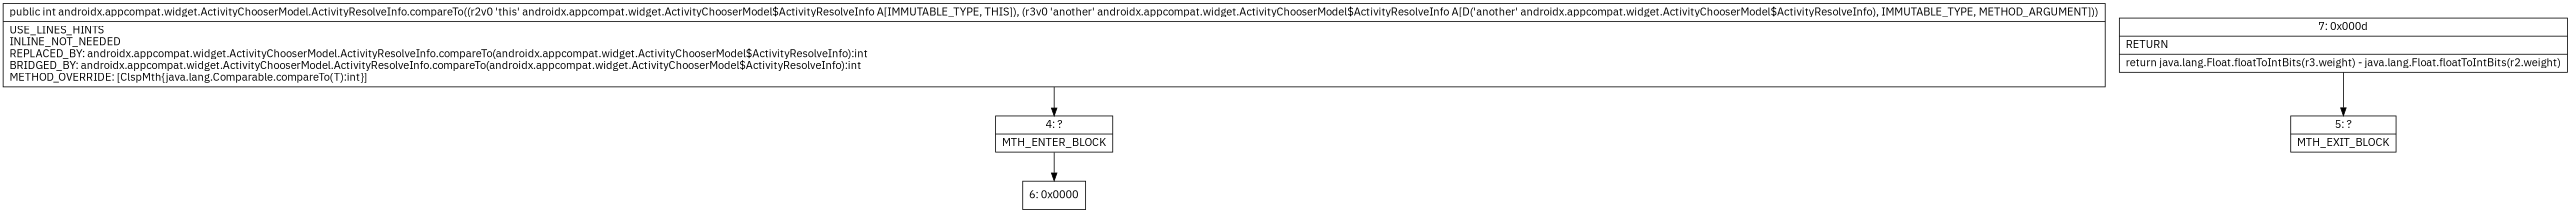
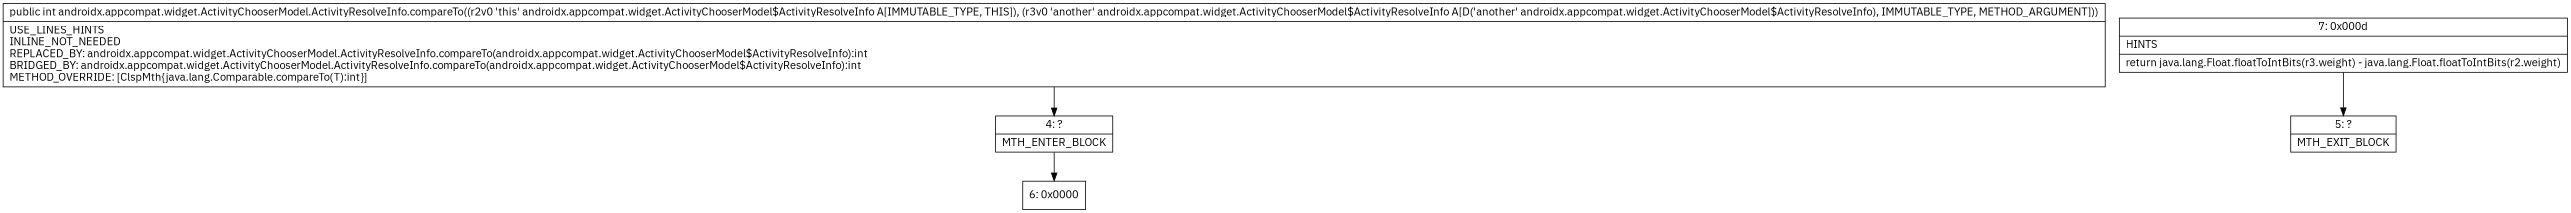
(2147, 45) -> (2142, 45)
